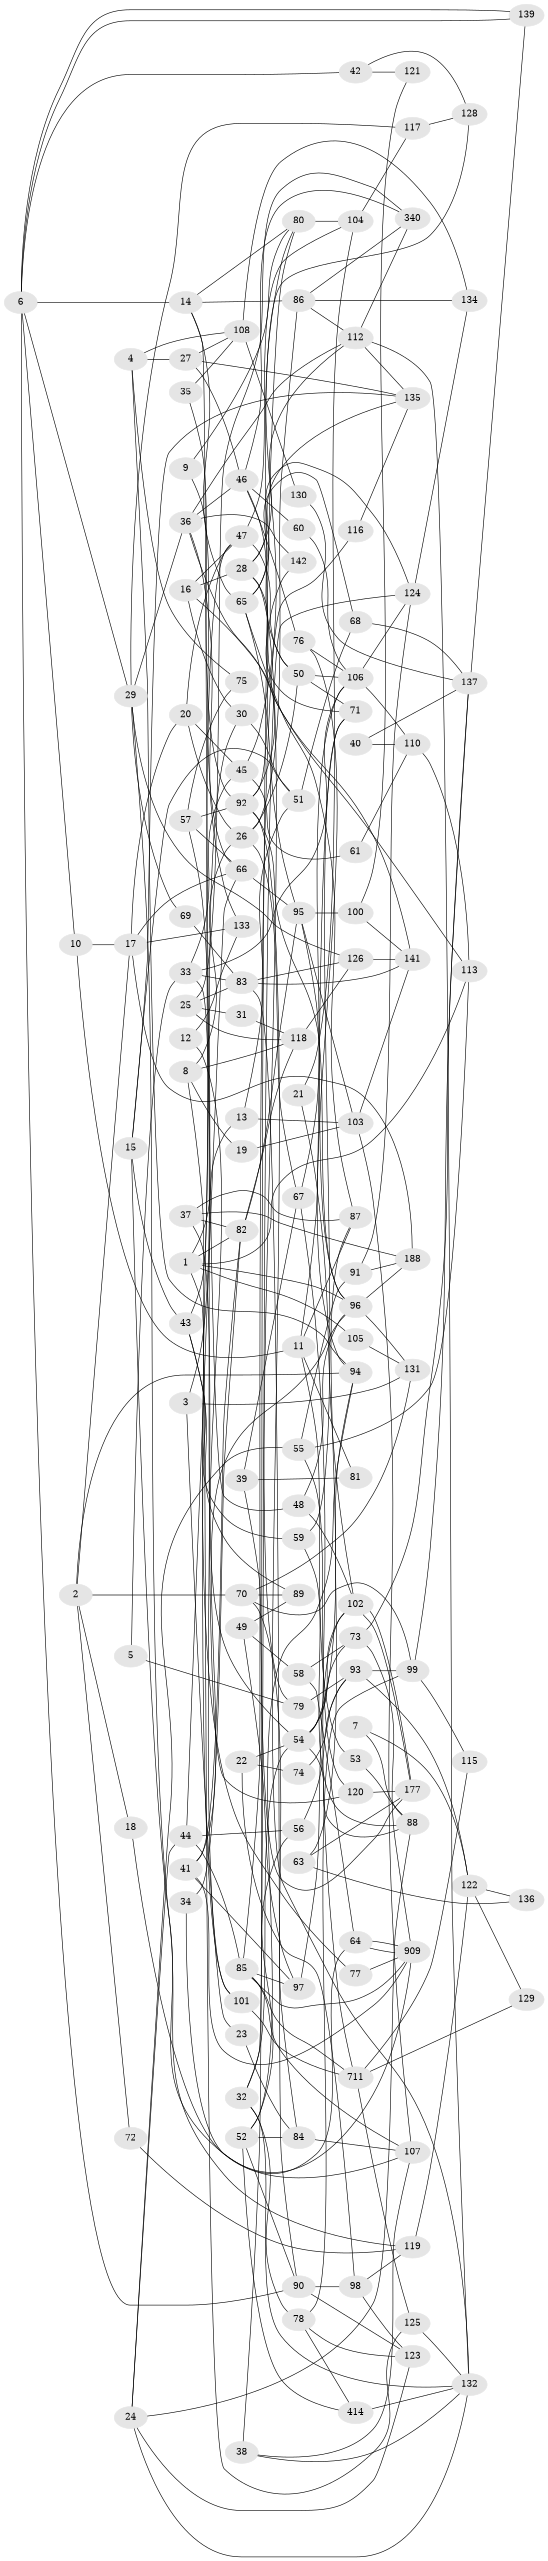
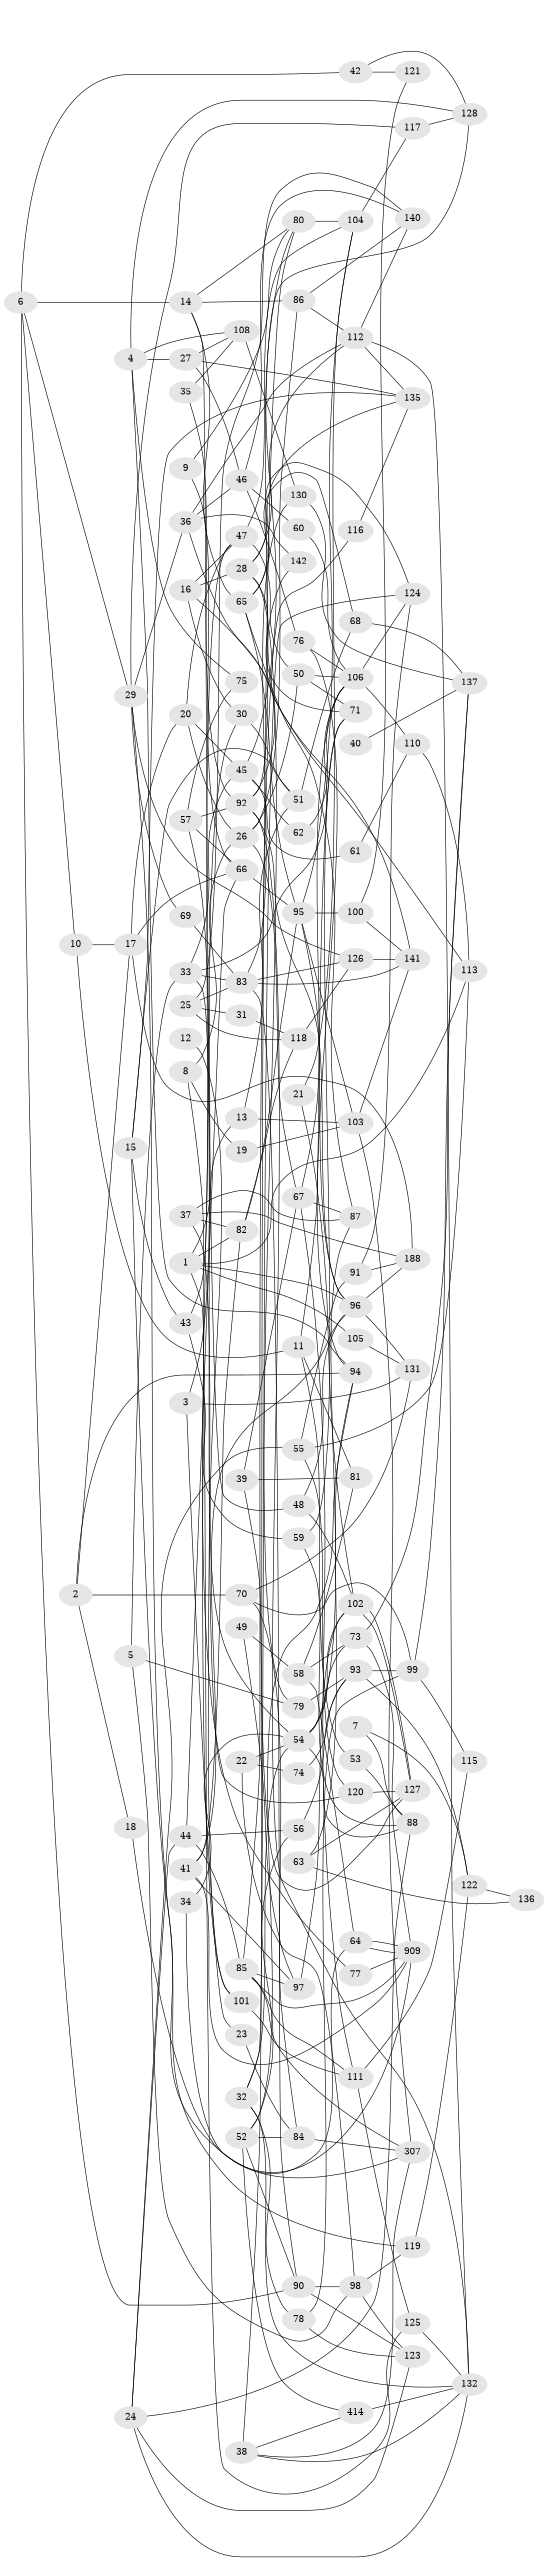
(527, 15) -> none
none -> (201, 112)
(413, 219) -> (413, 219)
(470, 301) -> none
none -> (331, 568)
(266, 580) -> none
none -> (264, 738)
(380, 744) -> none
none -> (299, 834)
(242, 926) -> none
(243, 1057) -> none
(319, 1301) -> (333, 1209)
(222, 1569) -> (225, 1745)
none -> (331, 1582)
(299, 1595) -> none
(413, 1791) -> (413, 1791)
(527, 2000) -> none
(356, 2078) -> (356, 2078)
none -> (157, 2112)
(131, 2138) -> none
(413, 2152) -> (413, 2152)
(326, 2364) -> (298, 2433)
